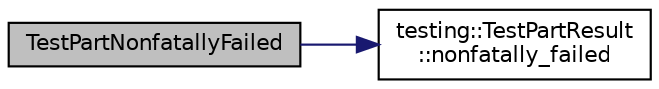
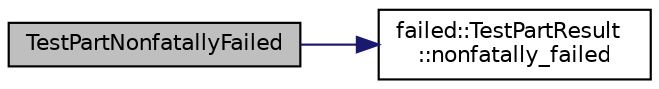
(515, 45) -> (515, 45)
